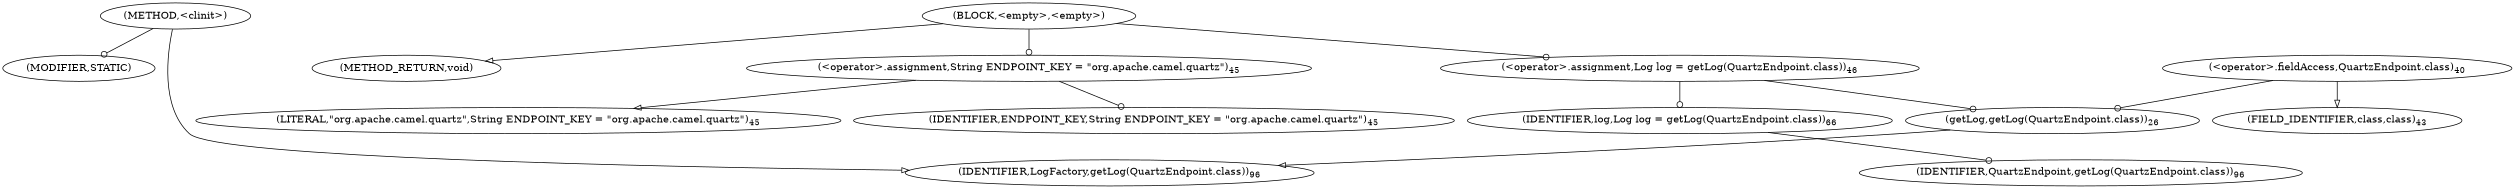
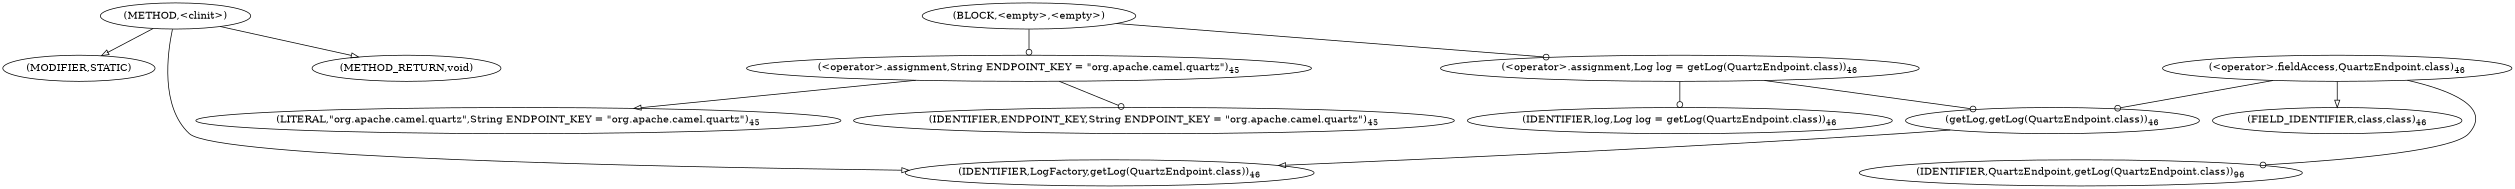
(130, 41) -> (130, 41)
(718, 42) -> (286, 41)
(2460, 67) -> (2460, 67)
(1832, 119) -> (1832, 119)
(2154, 119) -> (2154, 119)
(2421, 119) -> (2421, 119)
(1877, 146) -> (2418, 150)
(1255, 172) -> (1255, 172)
